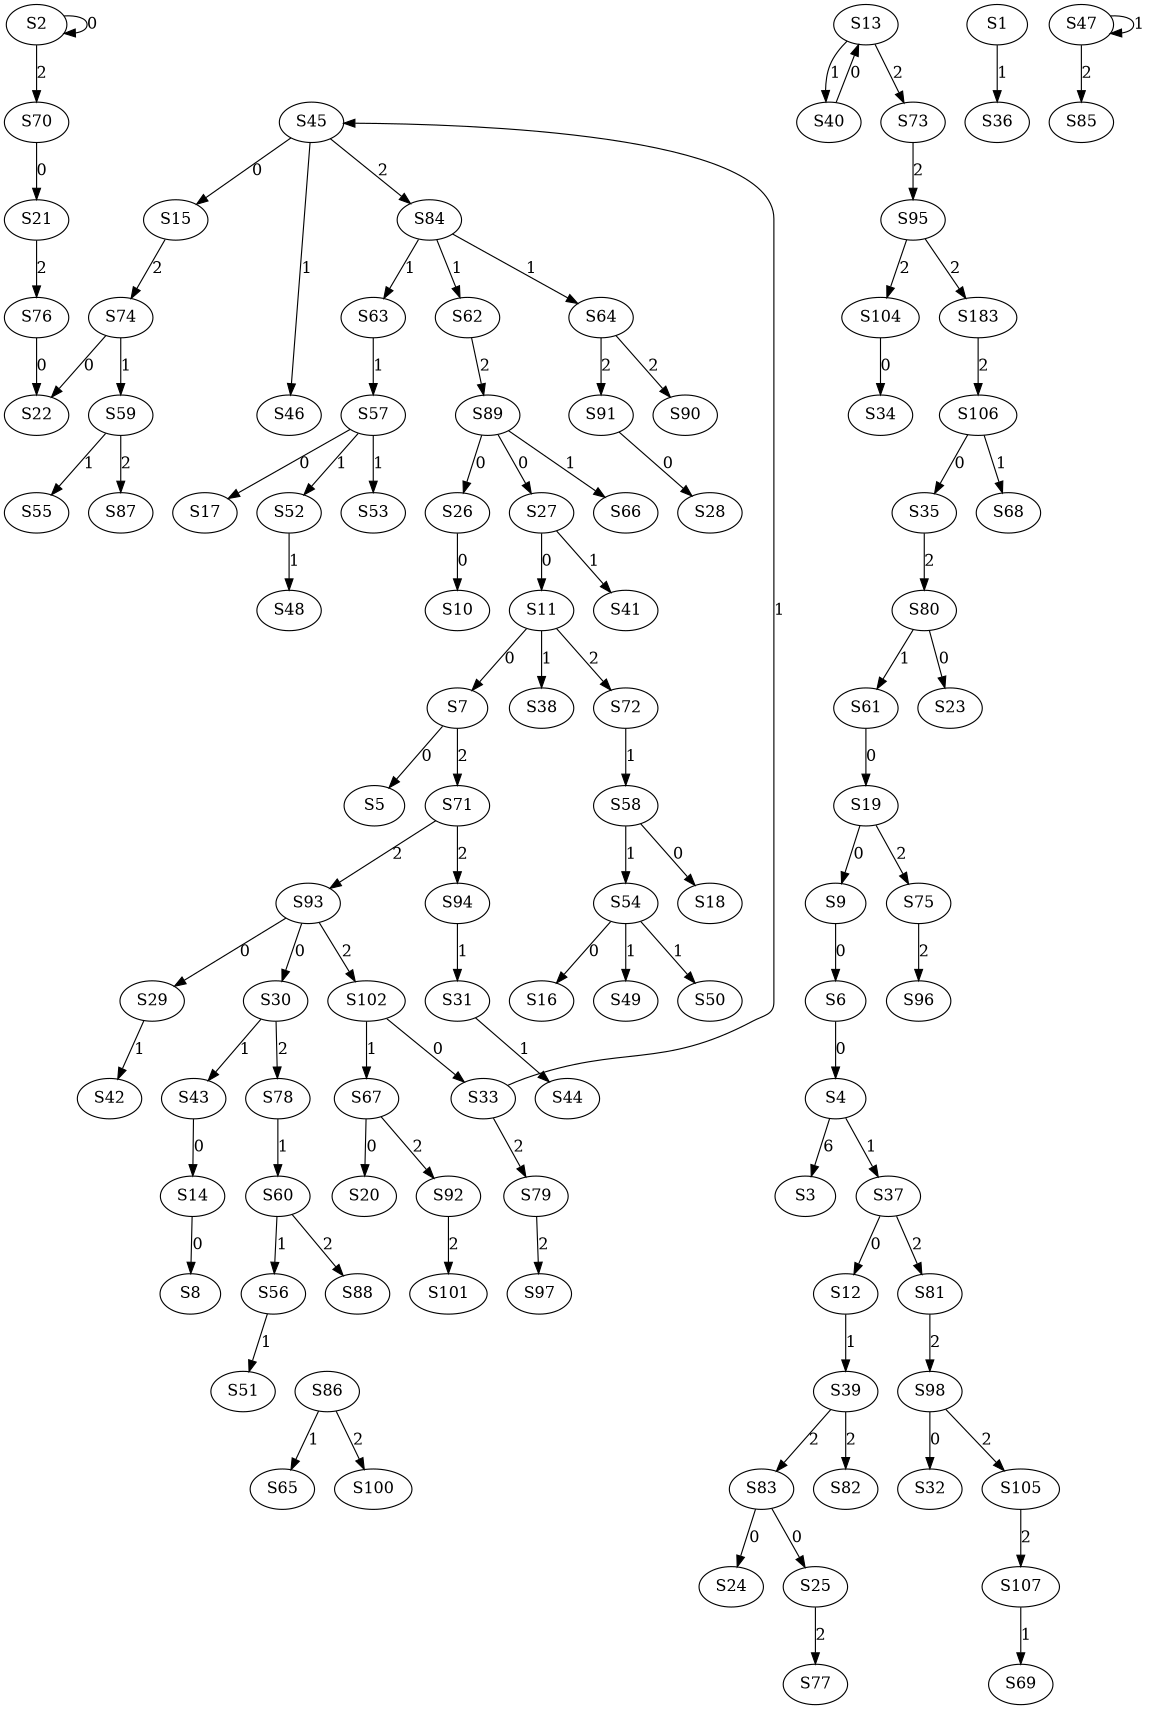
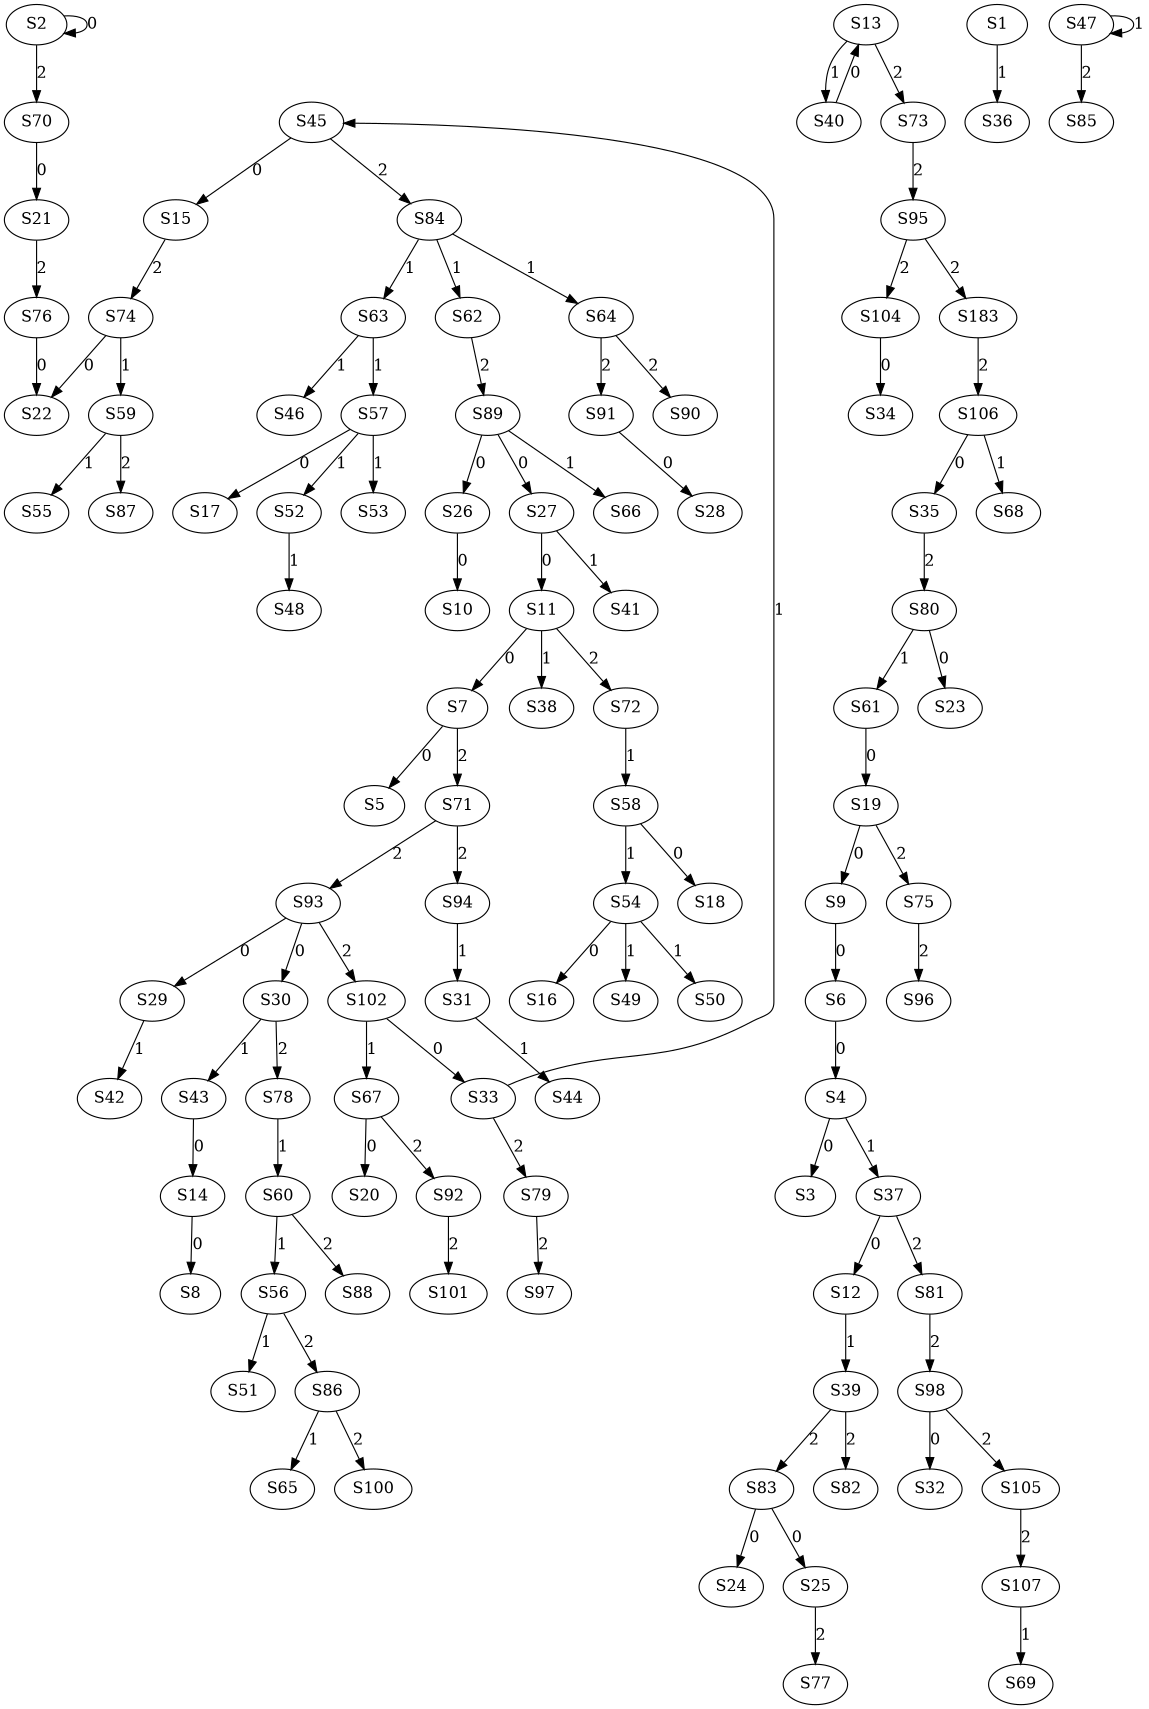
(301, 263) -> (335, 362)
(829, 1147) -> (829, 1147)
none -> (298, 1338)
